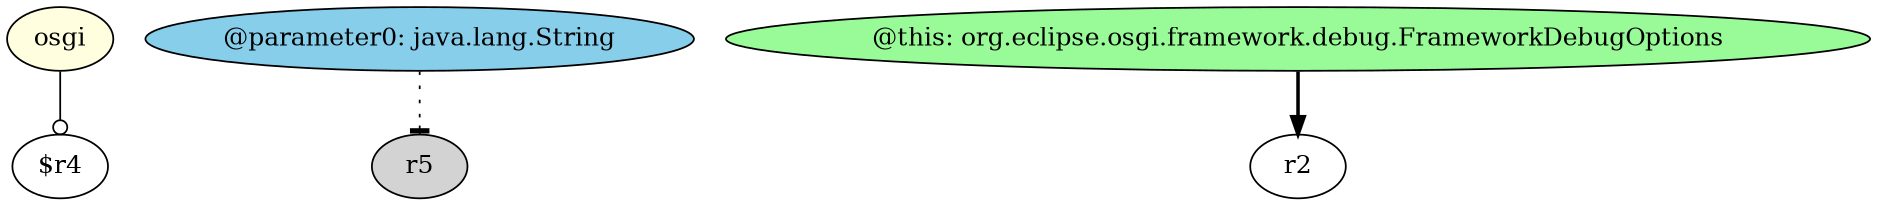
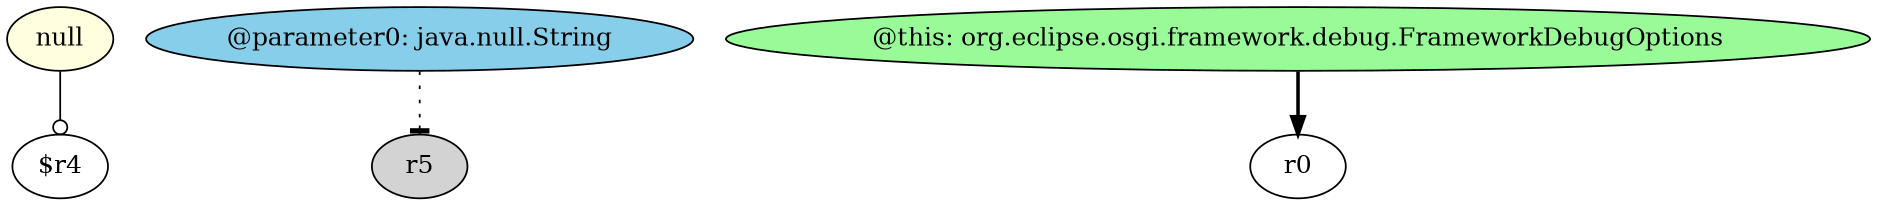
(60, 39) -> (60, 39)
(420, 39) -> (420, 39)
(1298, 166) -> (1298, 166)
